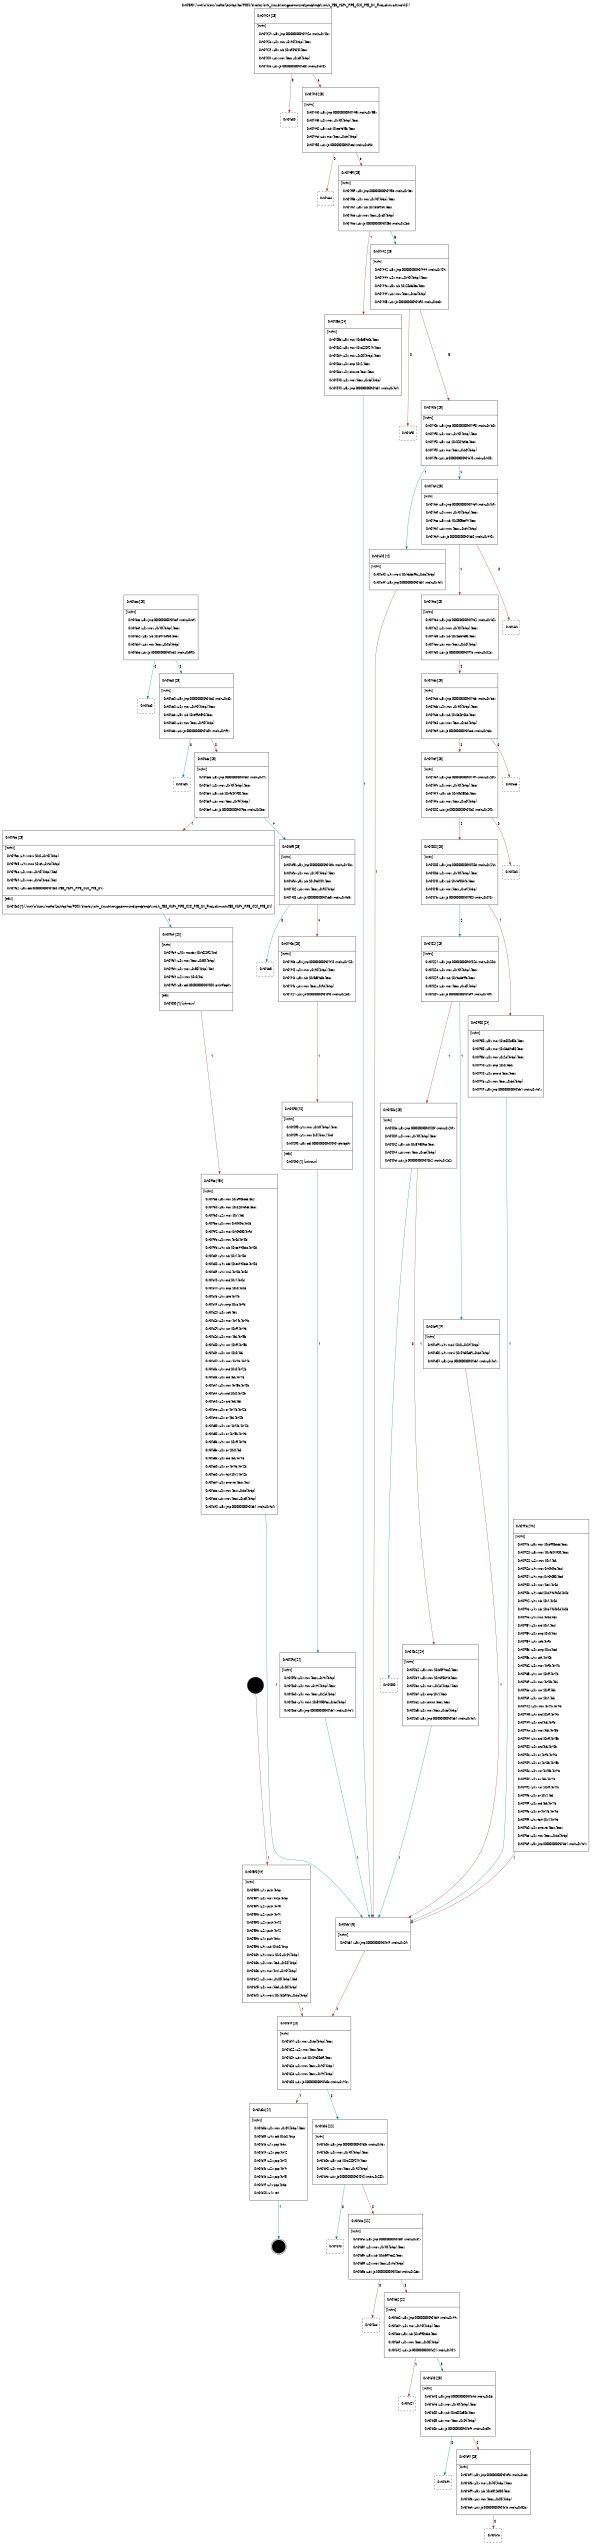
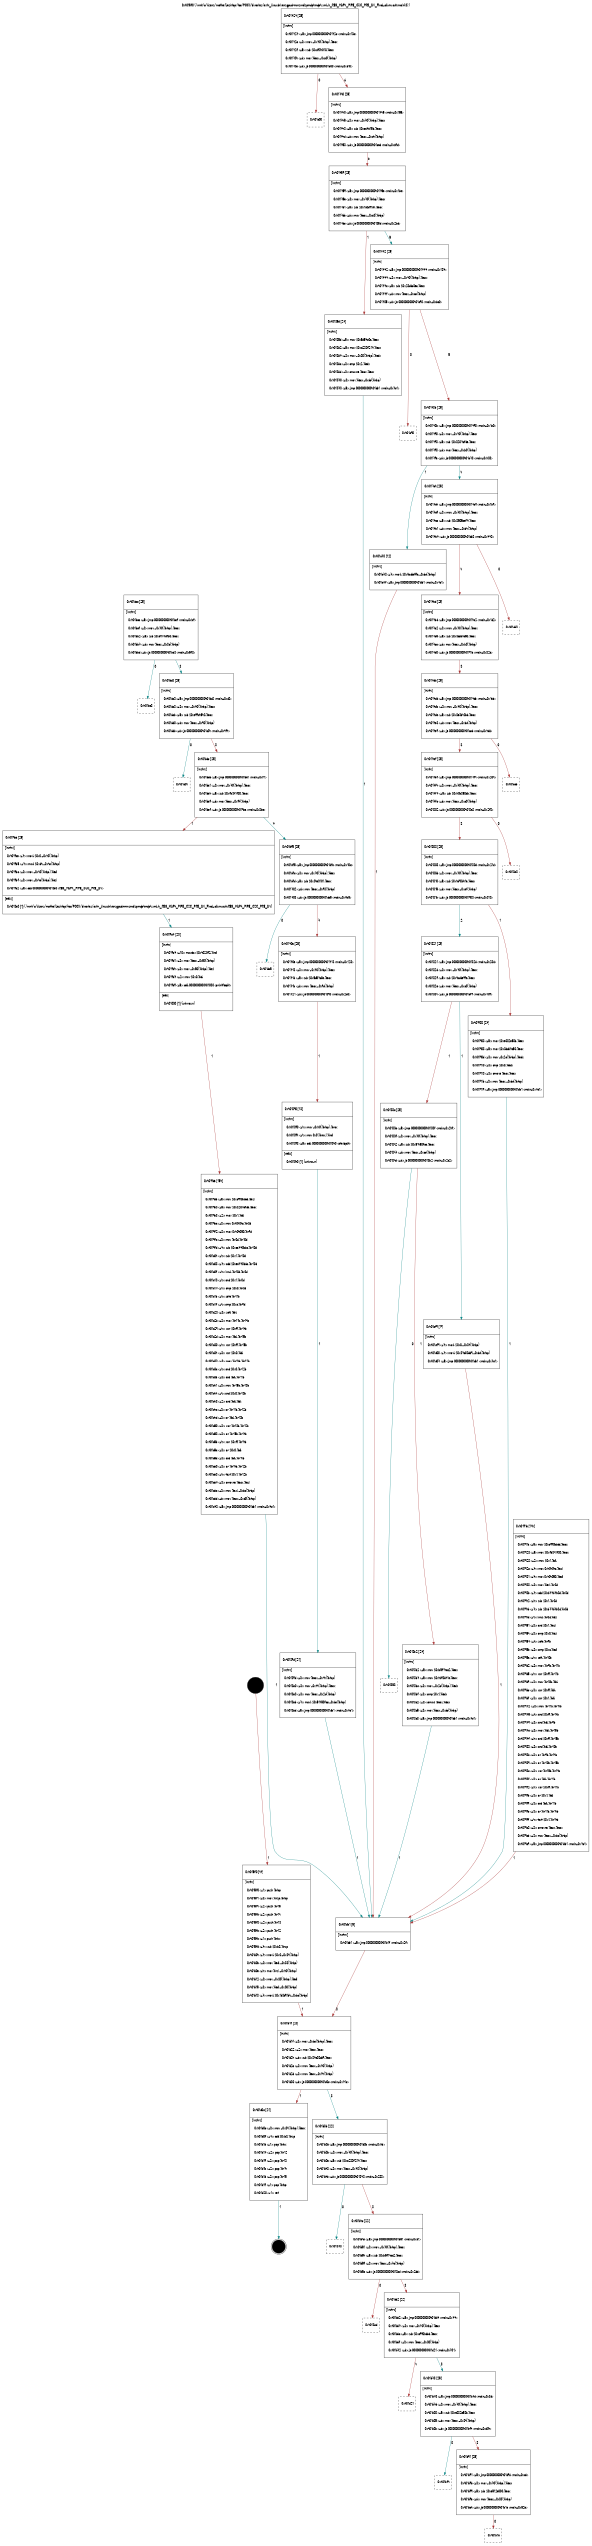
(325, 198) -> none
(336, 2010) -> (336, 2010)
